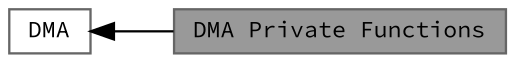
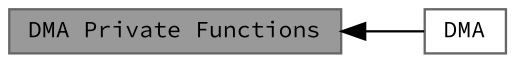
(144, 31) -> (395, 31)
